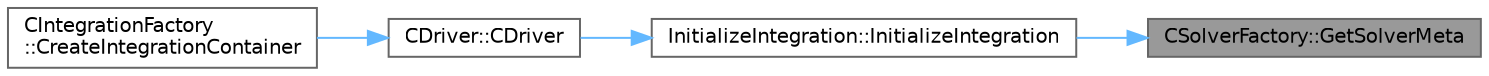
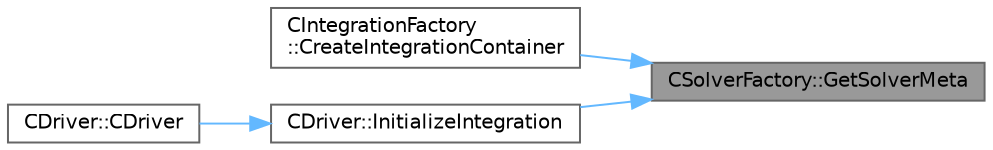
(342, 38) -> (606, 58)
(864, 38) -> (426, 124)
